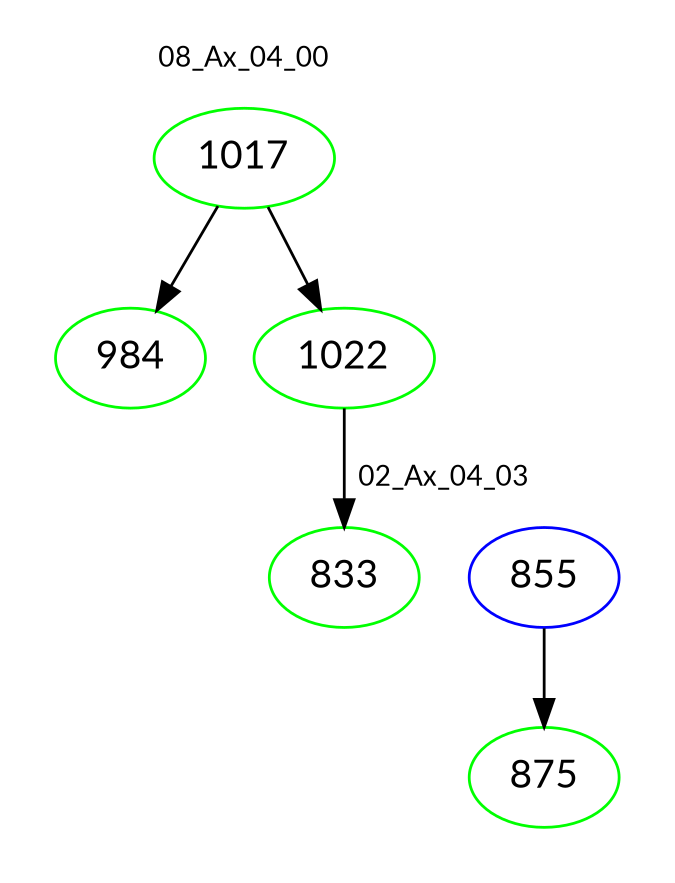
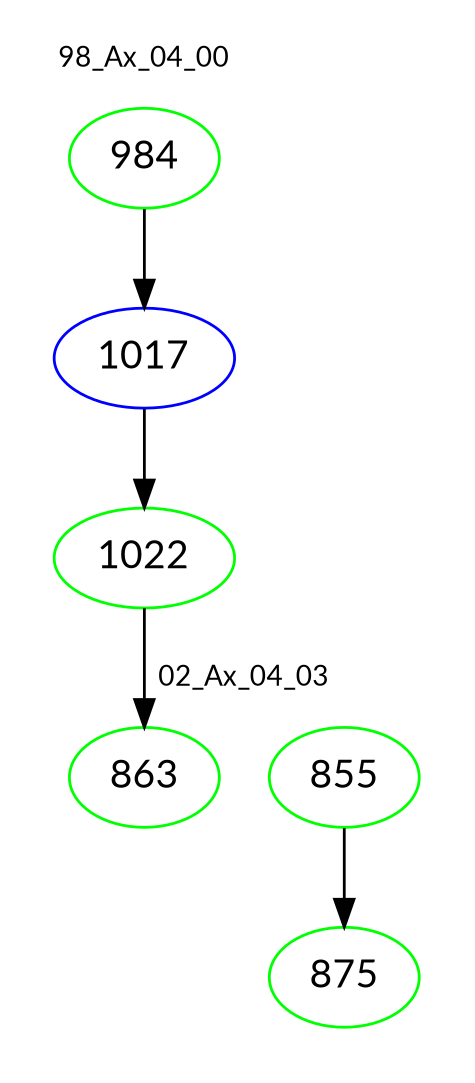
(244, 60) -> (144, 60)
(244, 158) -> (144, 358)
(194, 246) -> (144, 245)
(344, 577) -> (144, 777)
(544, 577) -> (344, 777)
